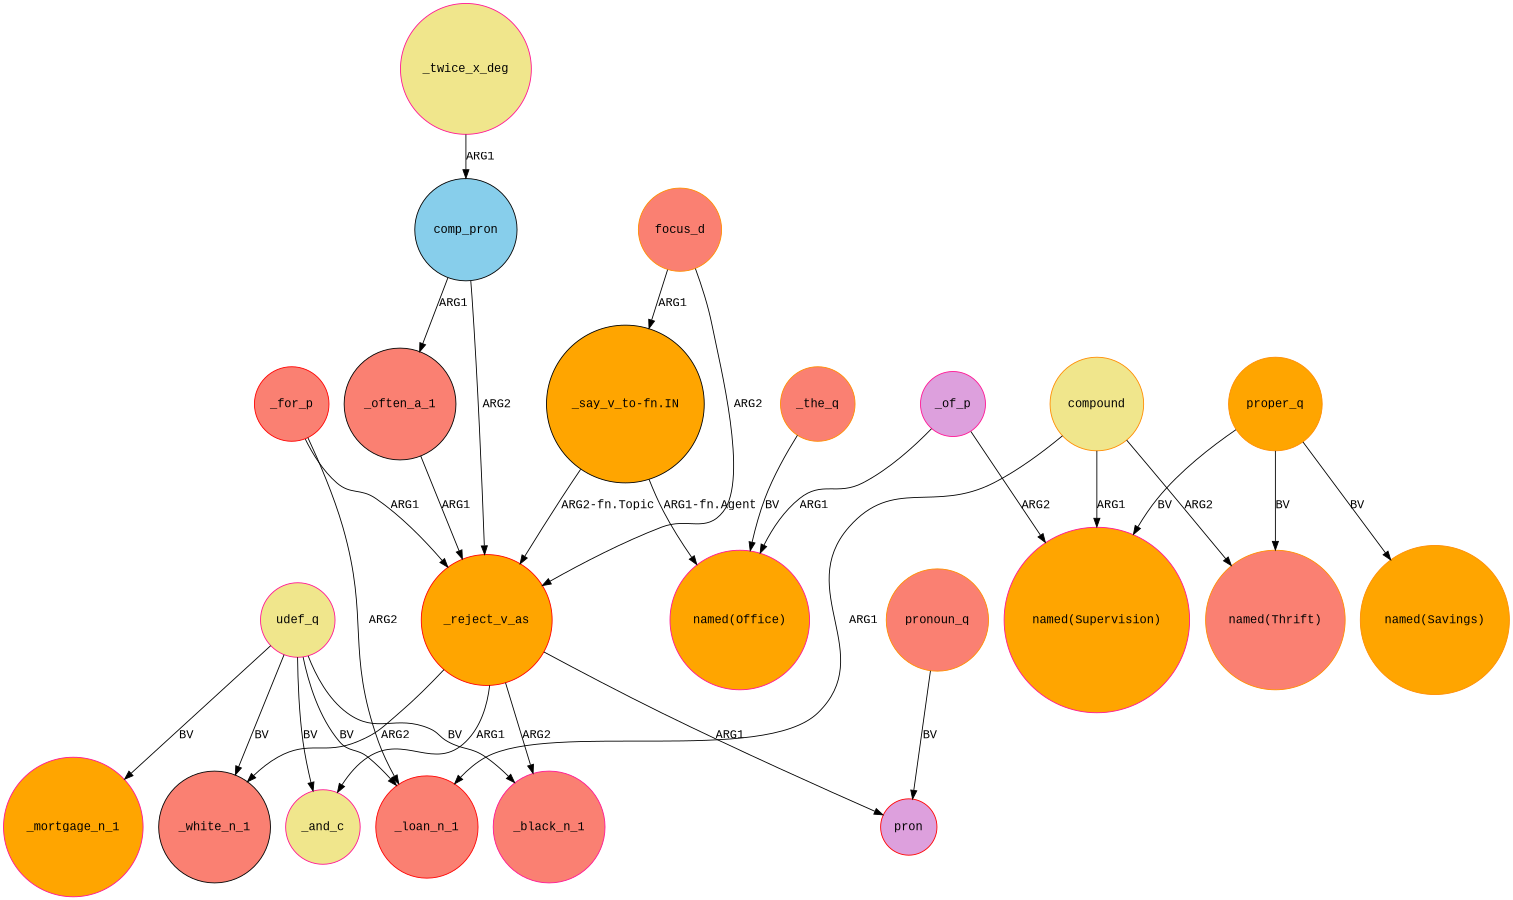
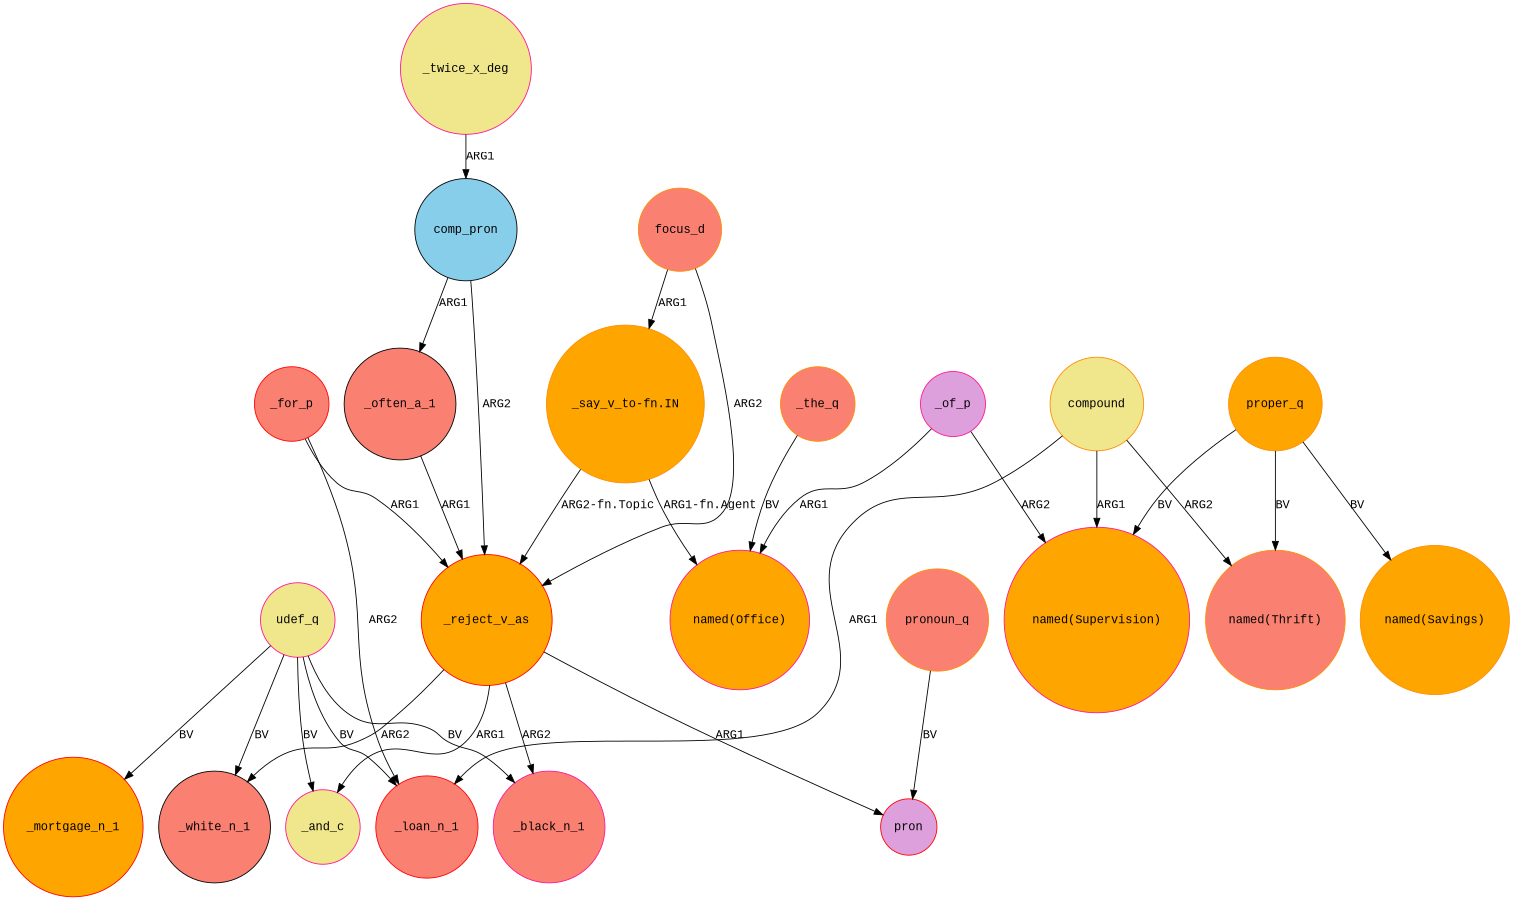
(625, 404) -> (625, 404)
(73, 827) -> (73, 827)
